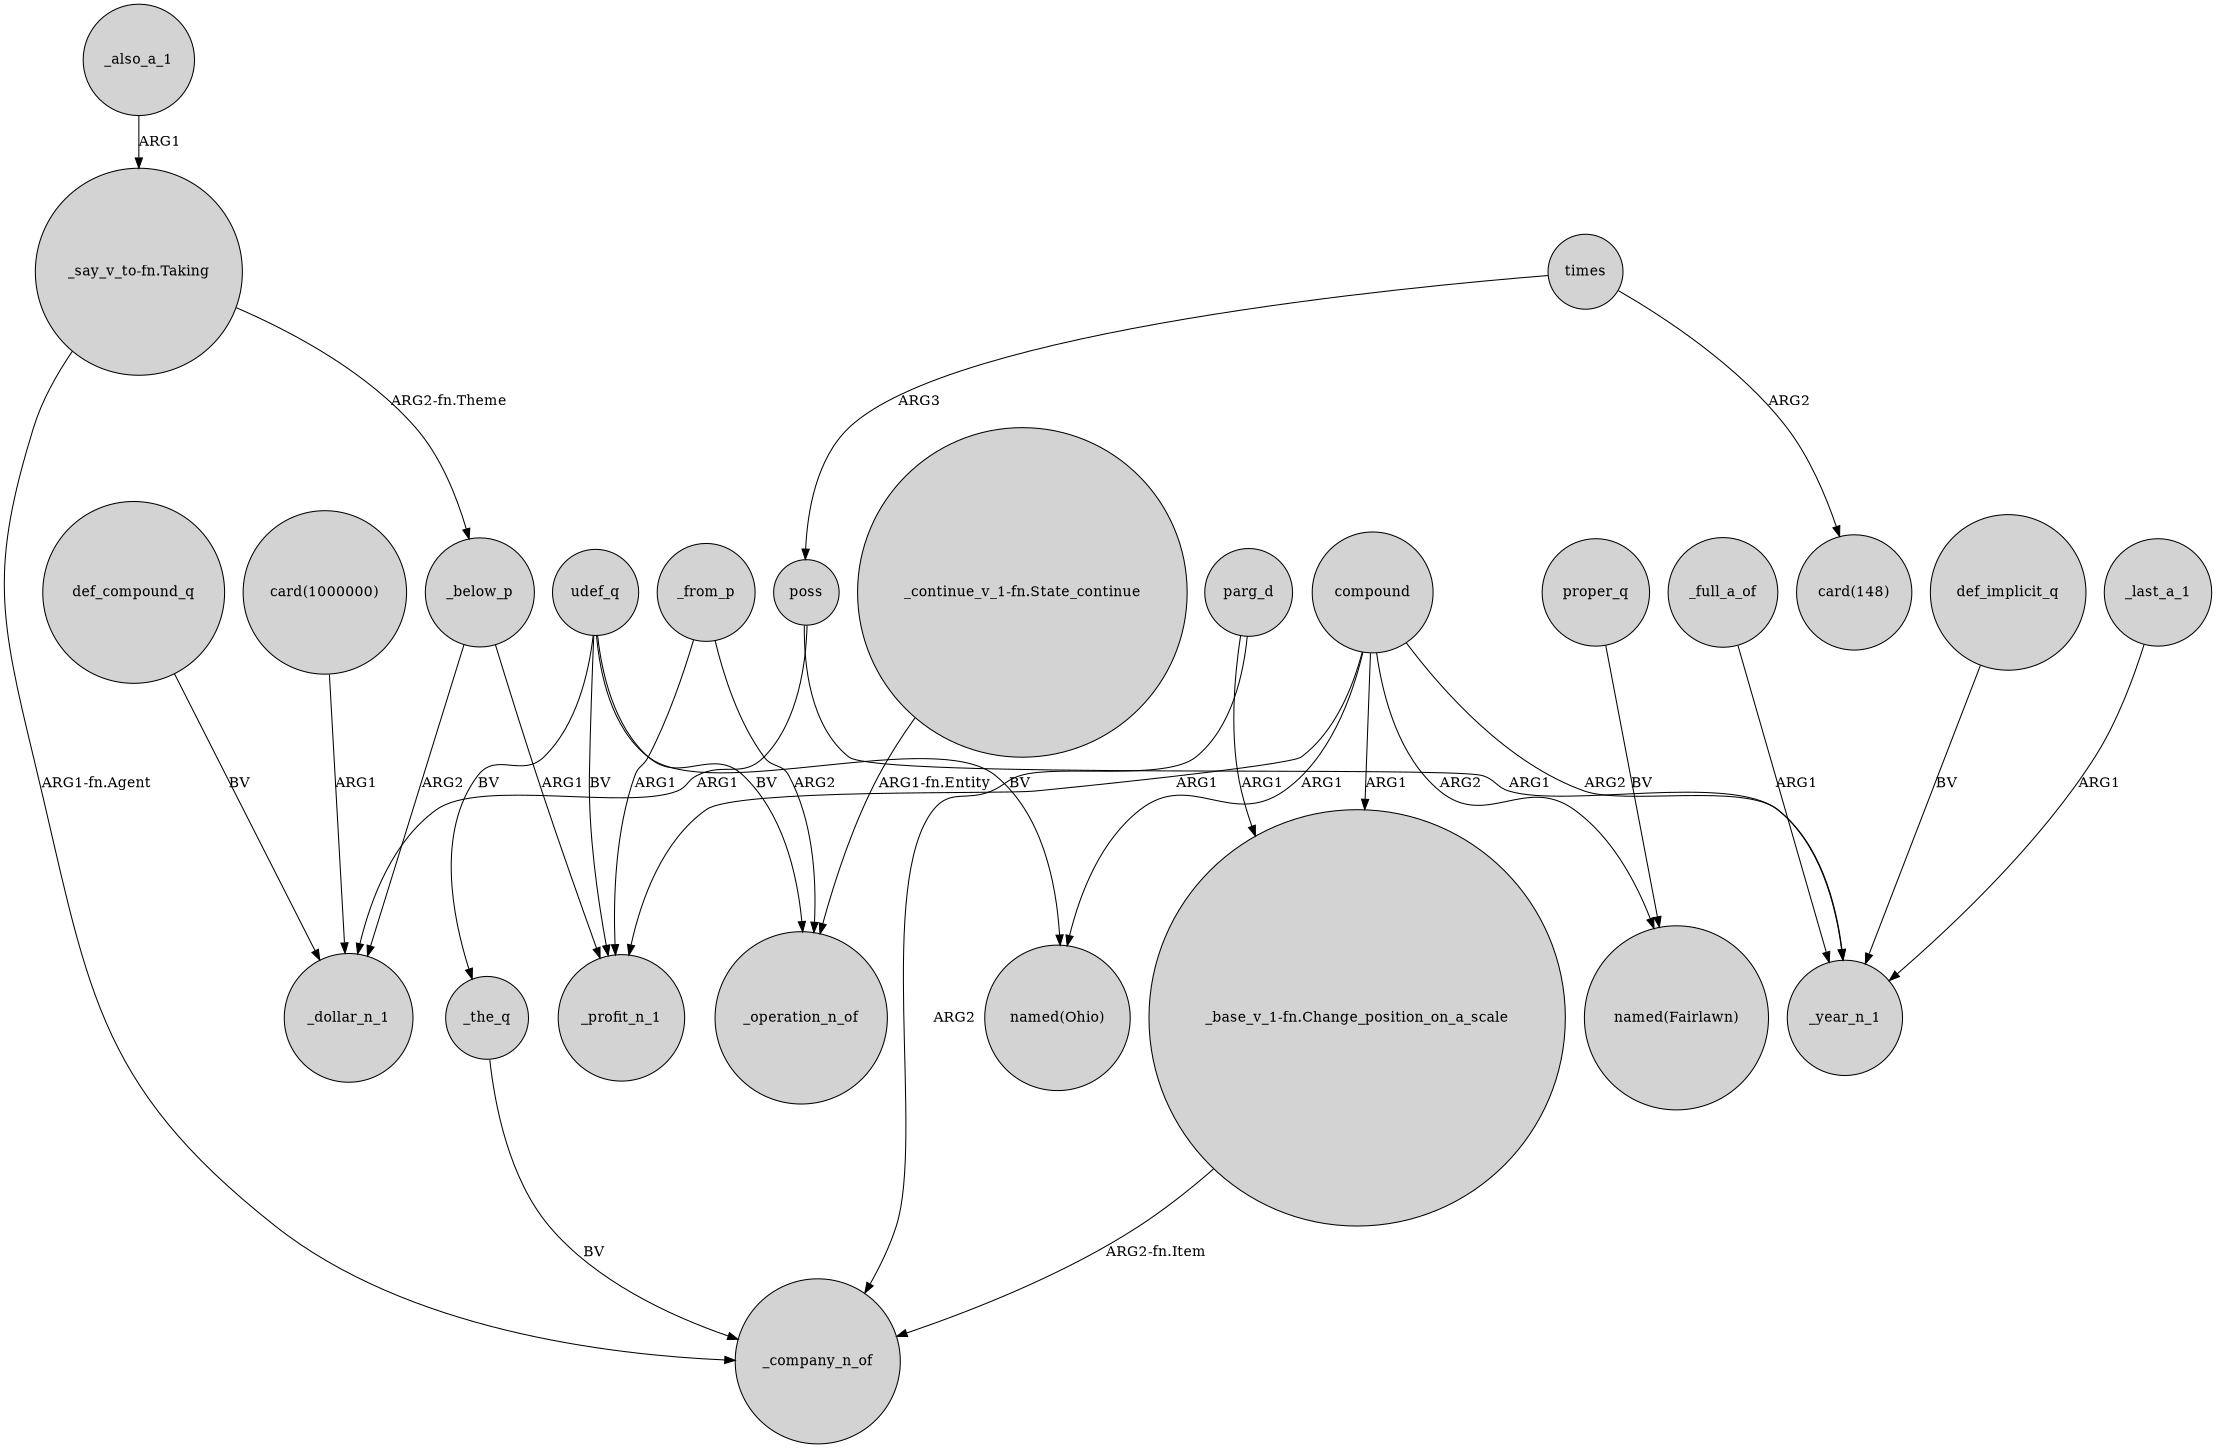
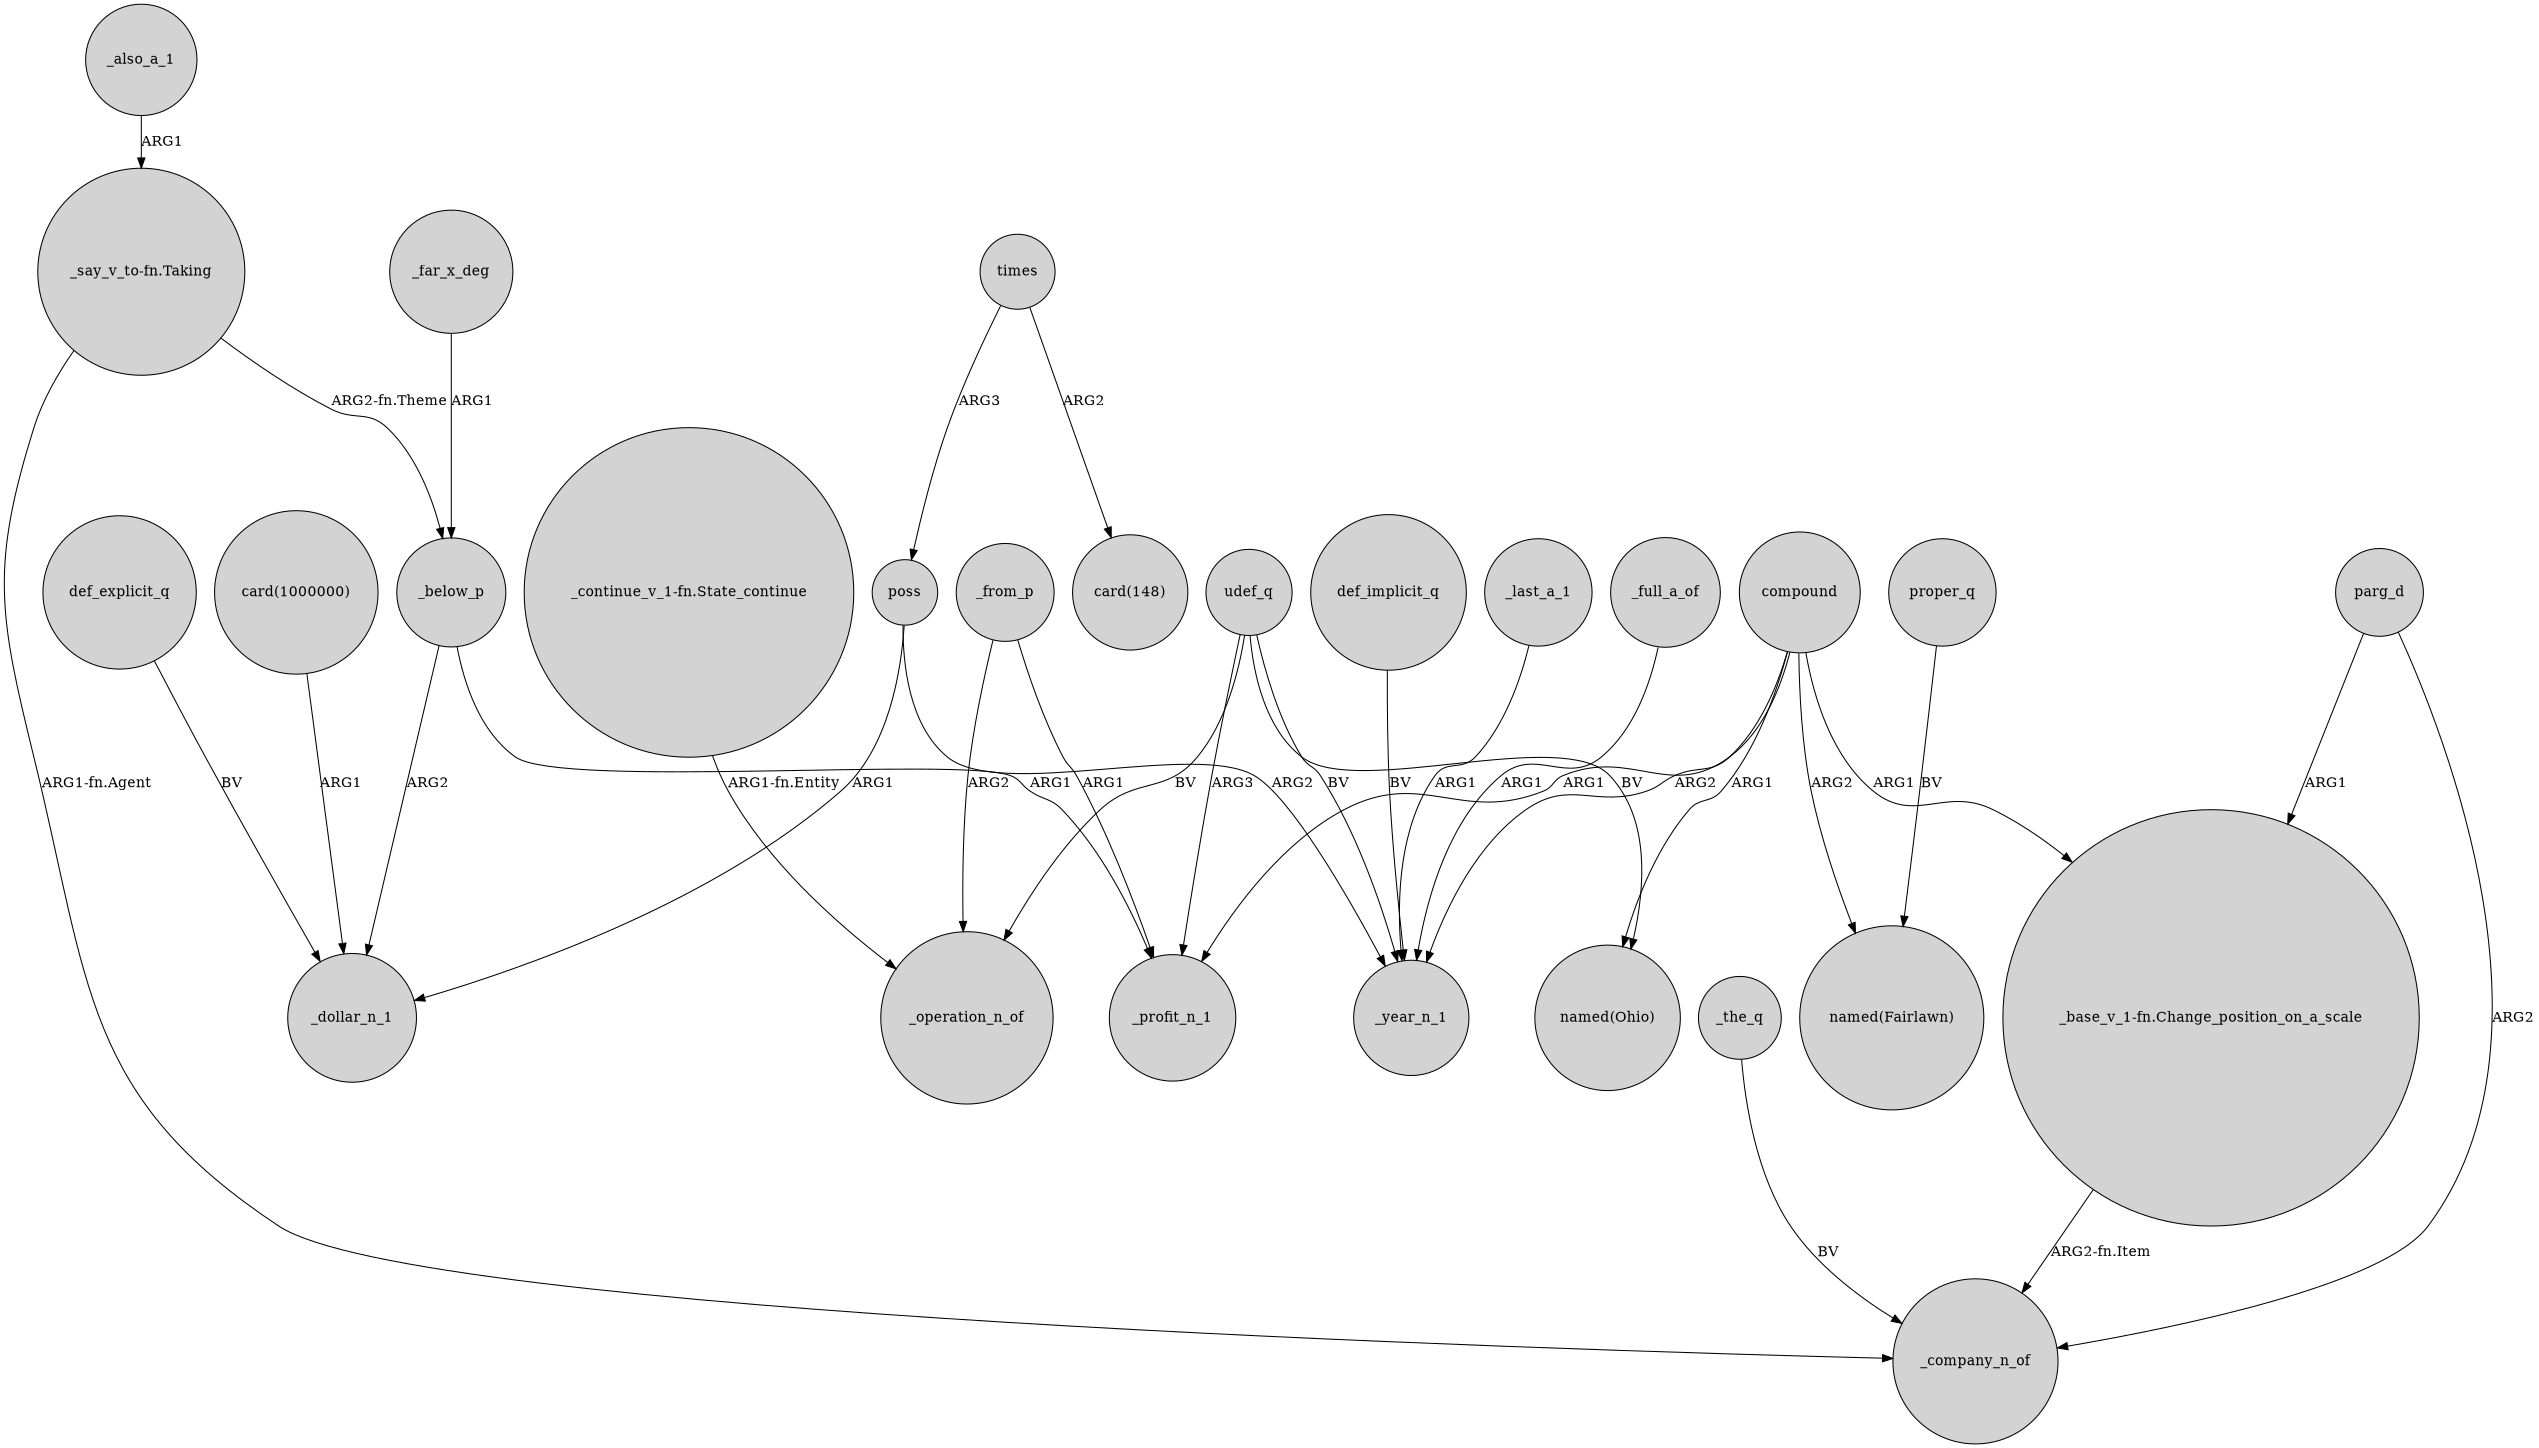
none -> (451, 272)
(134, 592) -> (120, 592)
(480, 774) -> (1329, 790)
(600, 783) -> (1233, 783)
(1530, 783) -> (1293, 783)
